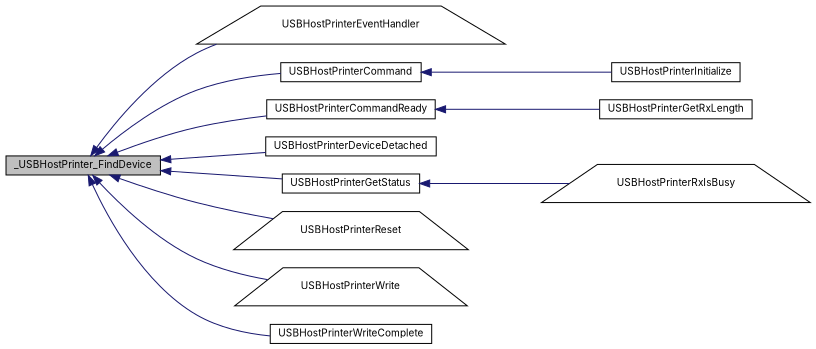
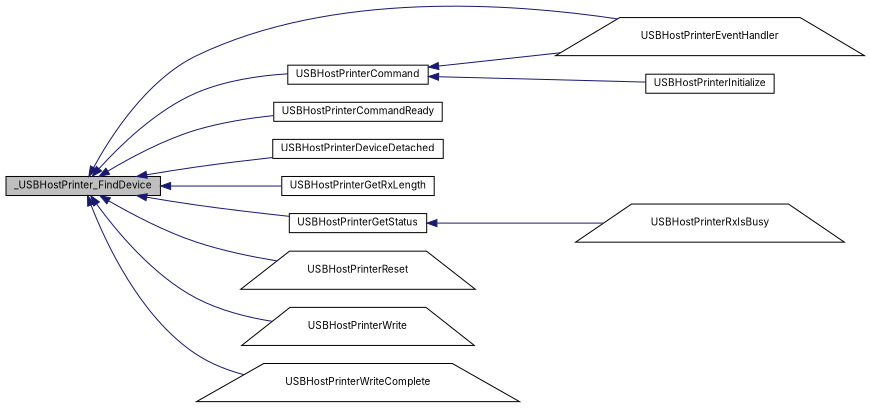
none -> (500, 59)
(523, 109) -> (226, 186)
(351, 334) -> (358, 383)
